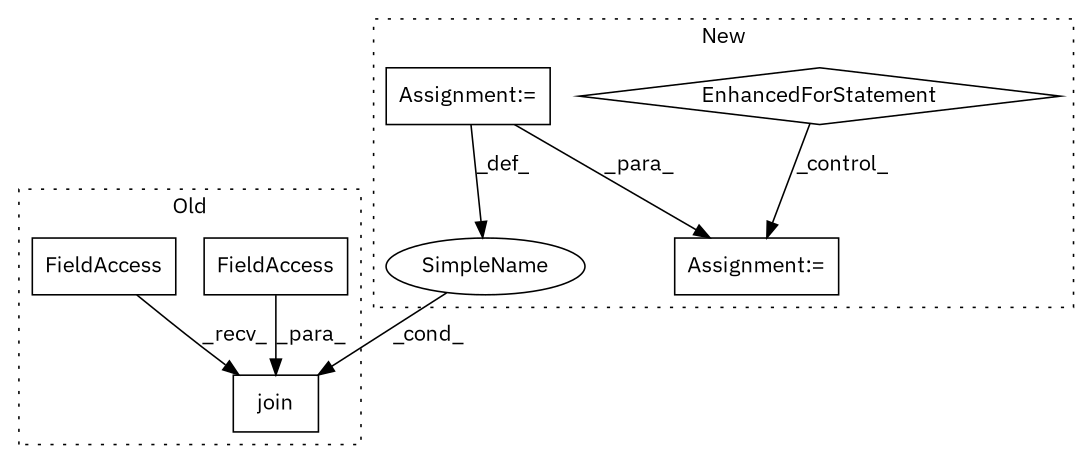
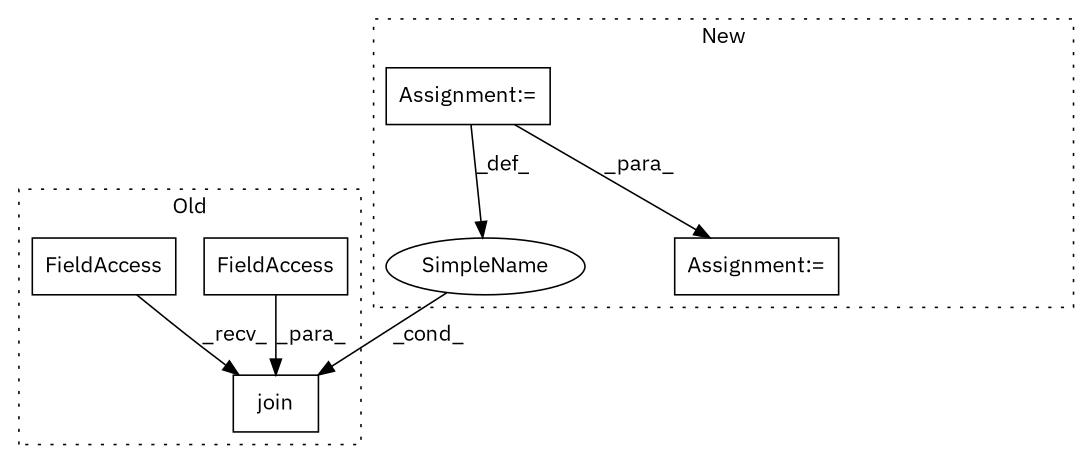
(820, 96) -> none
